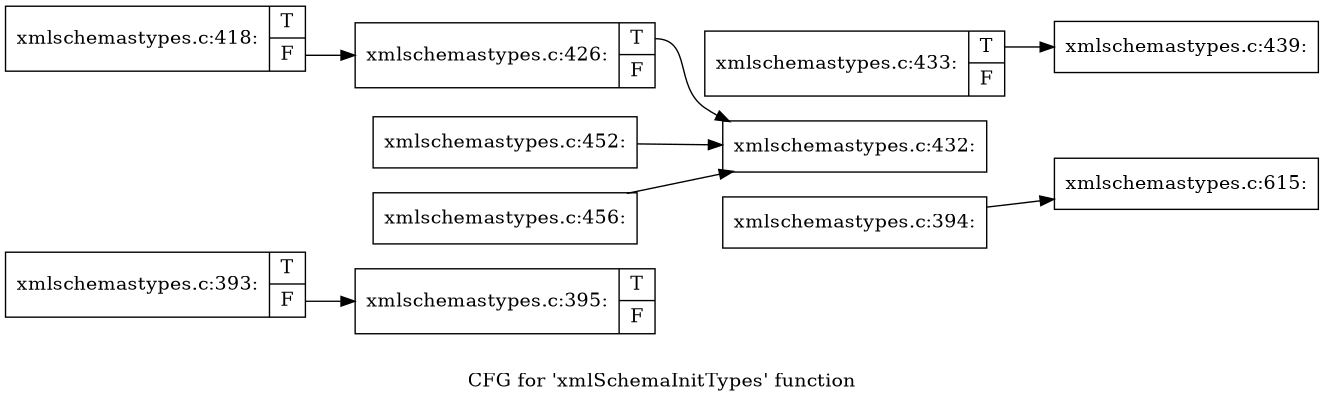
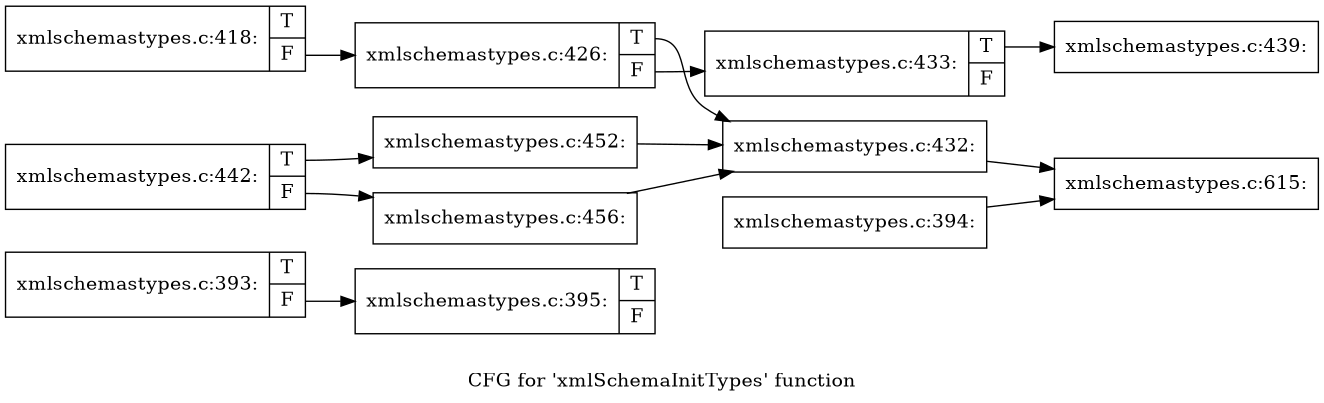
none -> (673, 72)
none -> (1014, 164)
none -> (155, 177)
